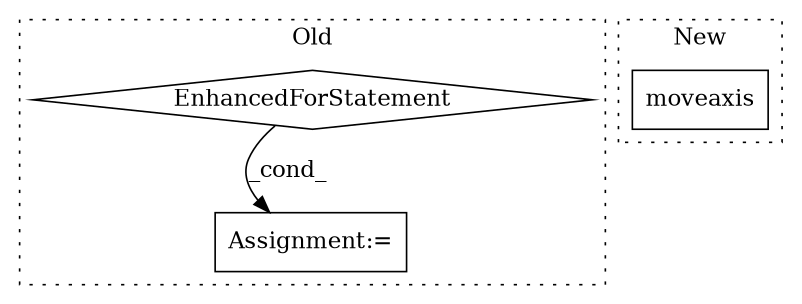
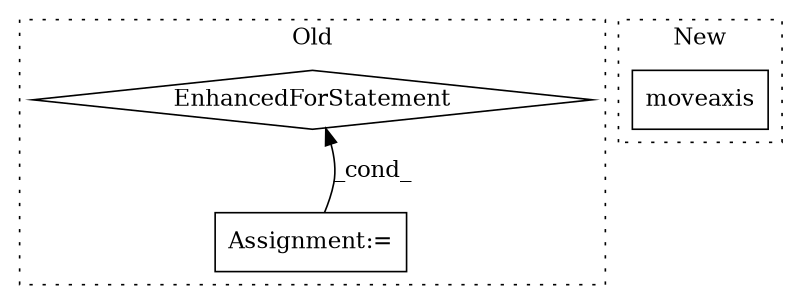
(248, 160) -> (334, 179)
